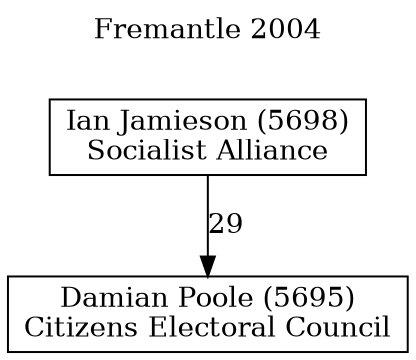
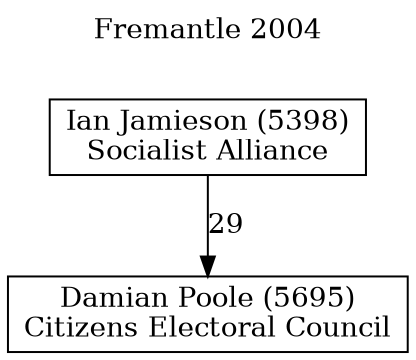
(208, 137) -> (208, 137)
